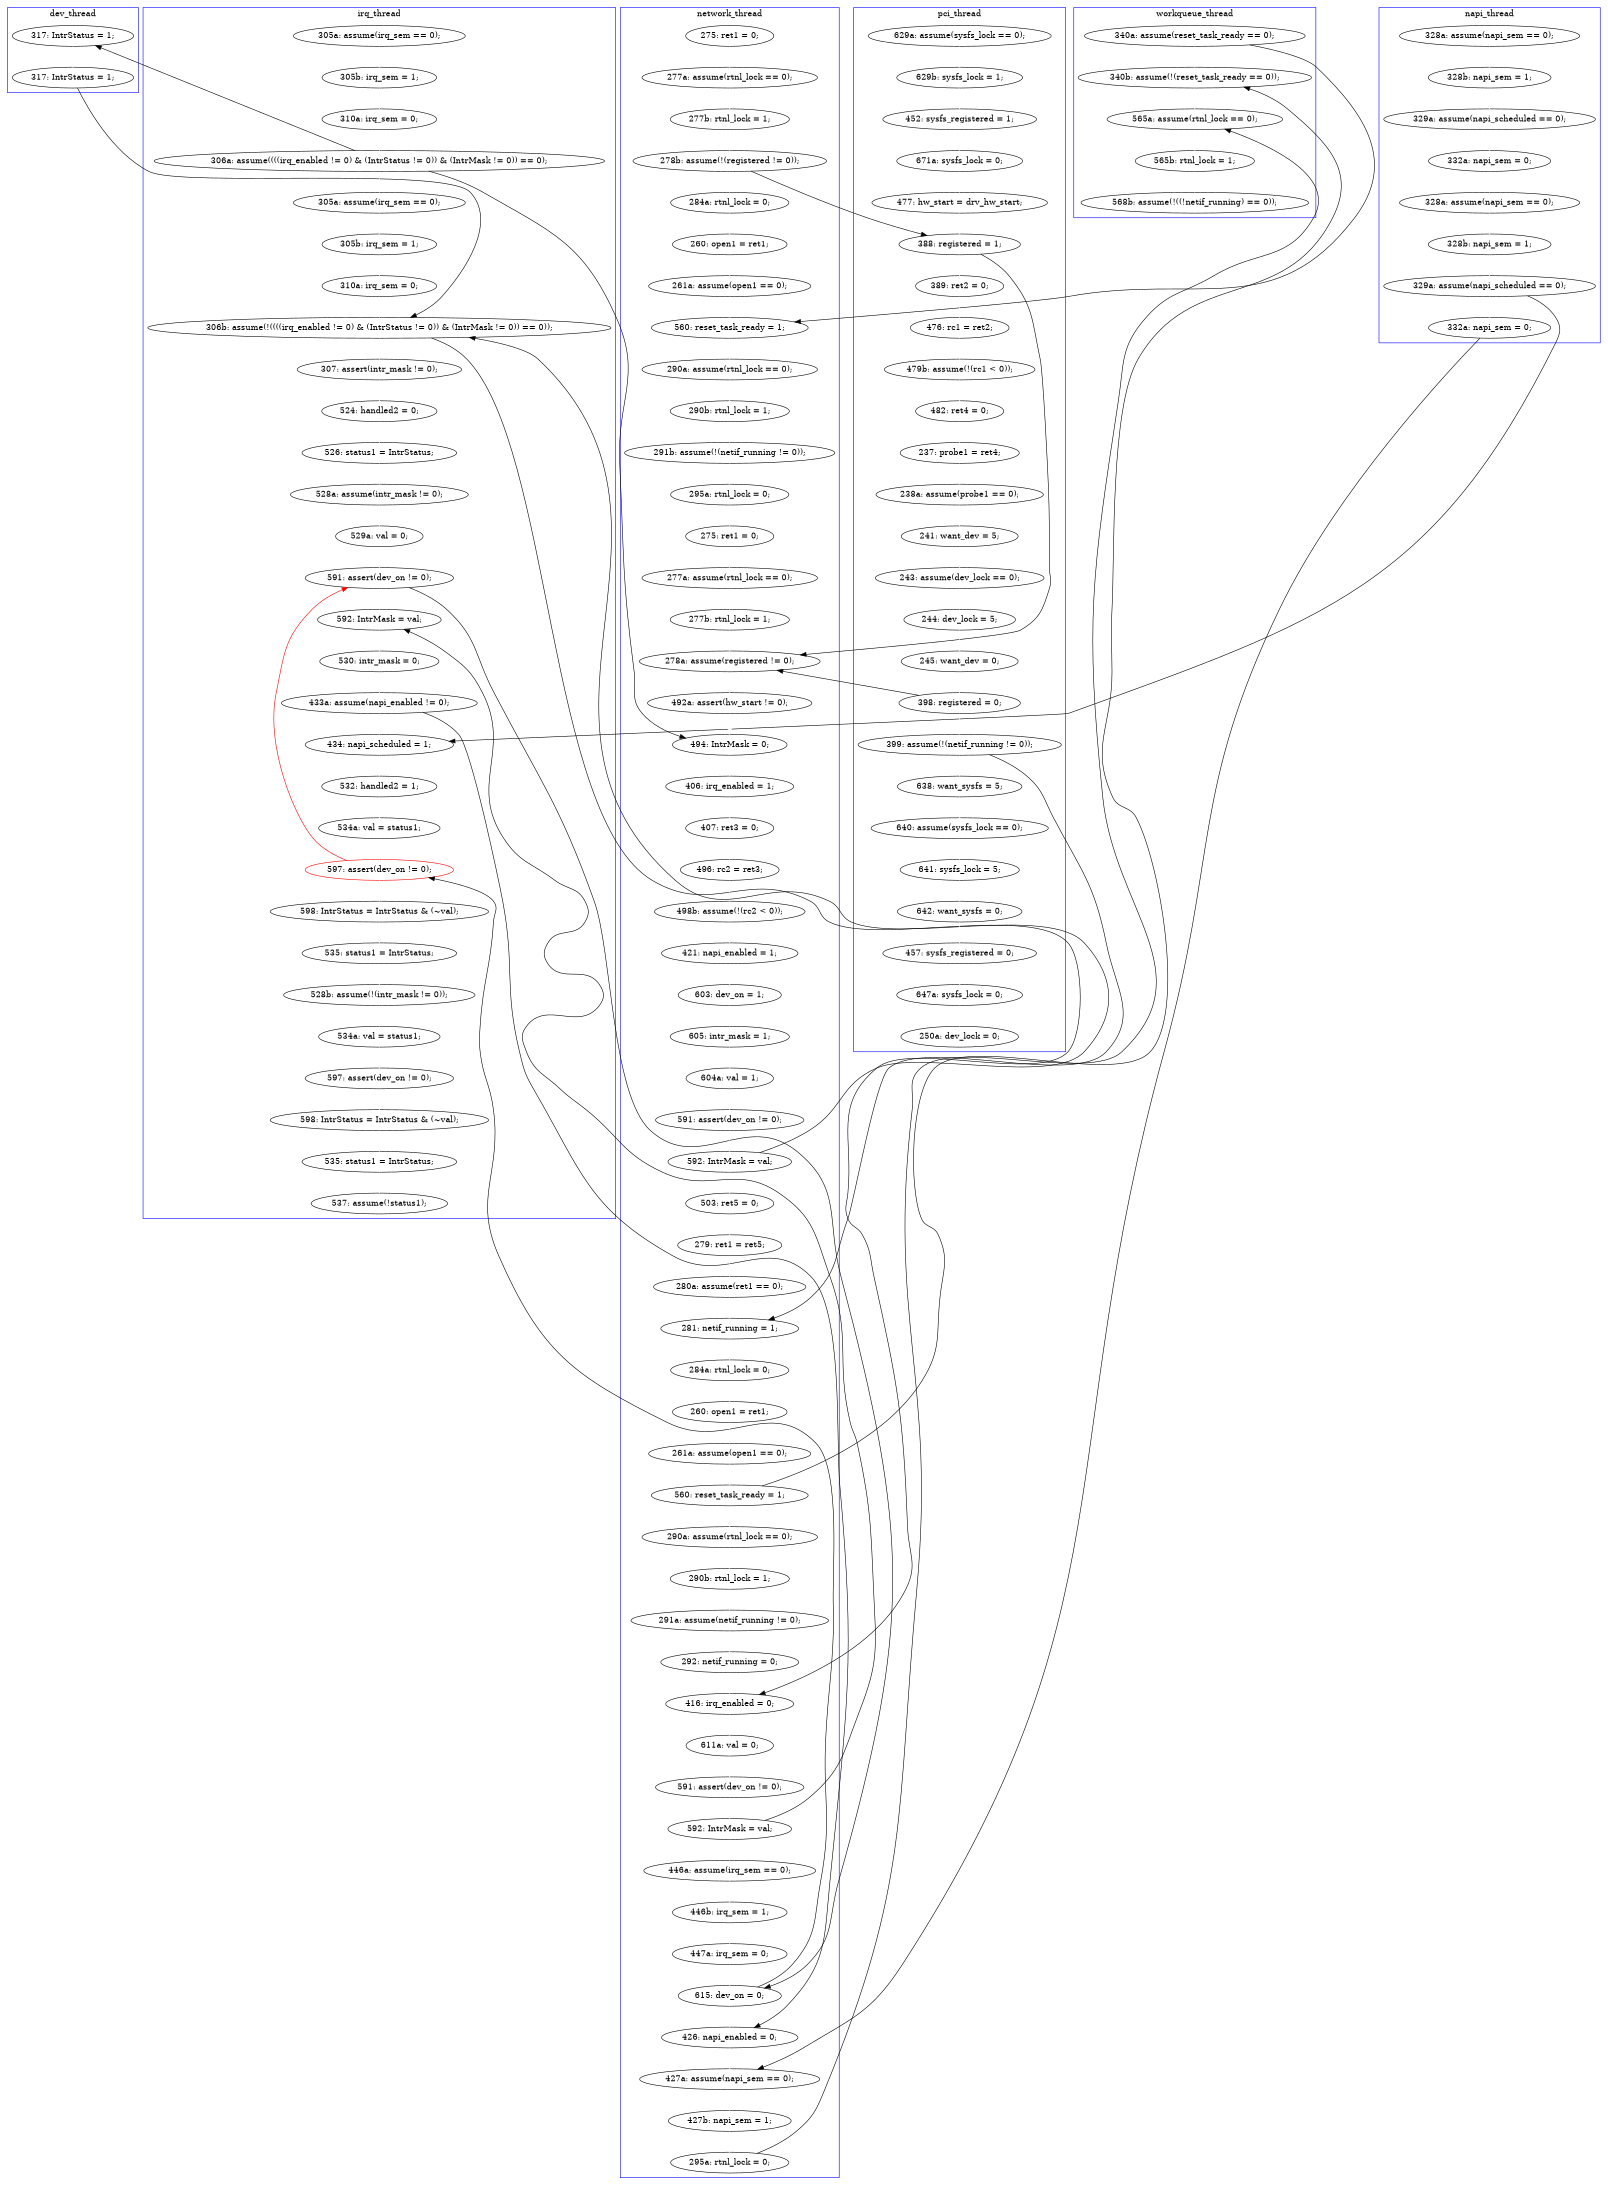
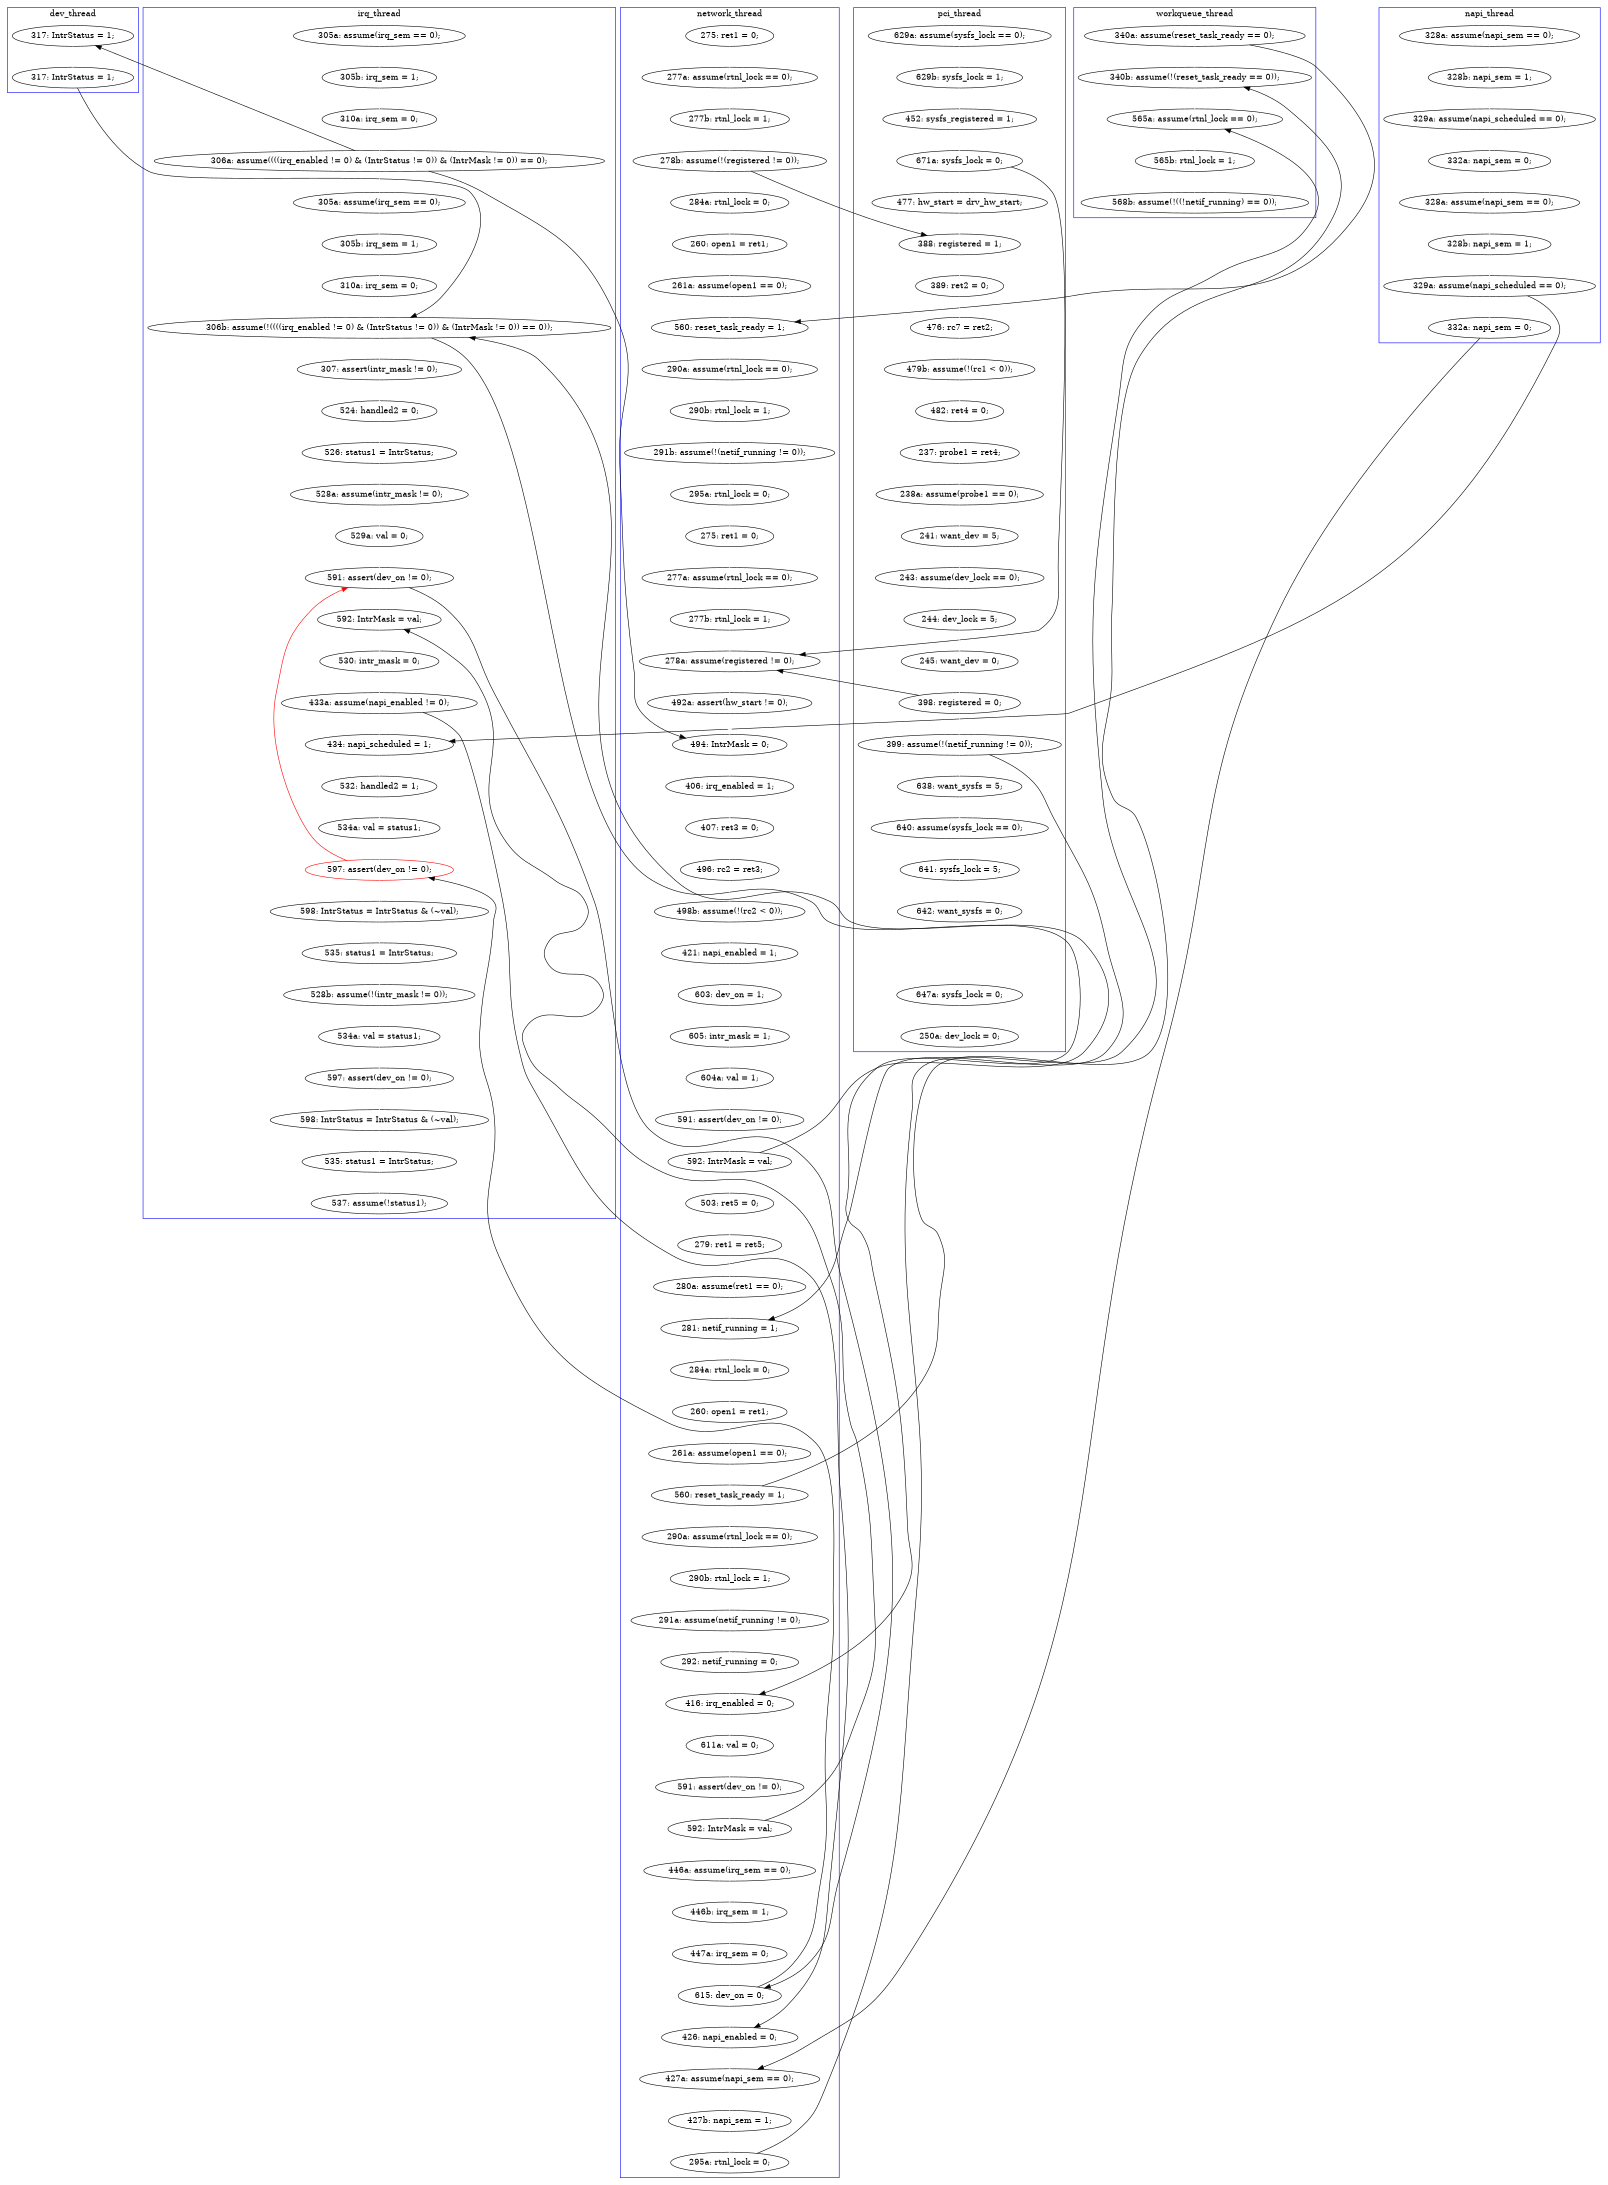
(960, 328) -> (960, 328)
(1049, 545) -> (1060, 507)
(960, 953) -> none
